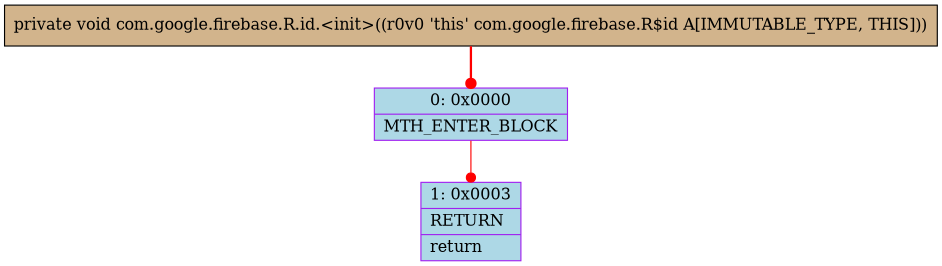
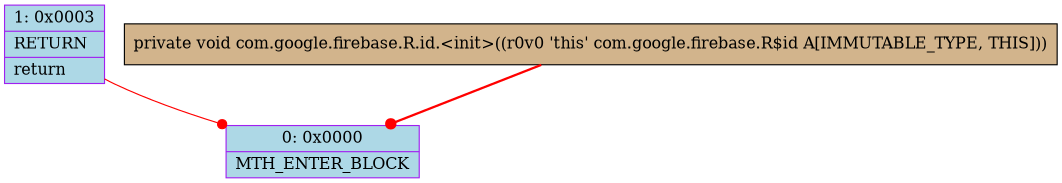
(471, 157) -> (160, 103)
